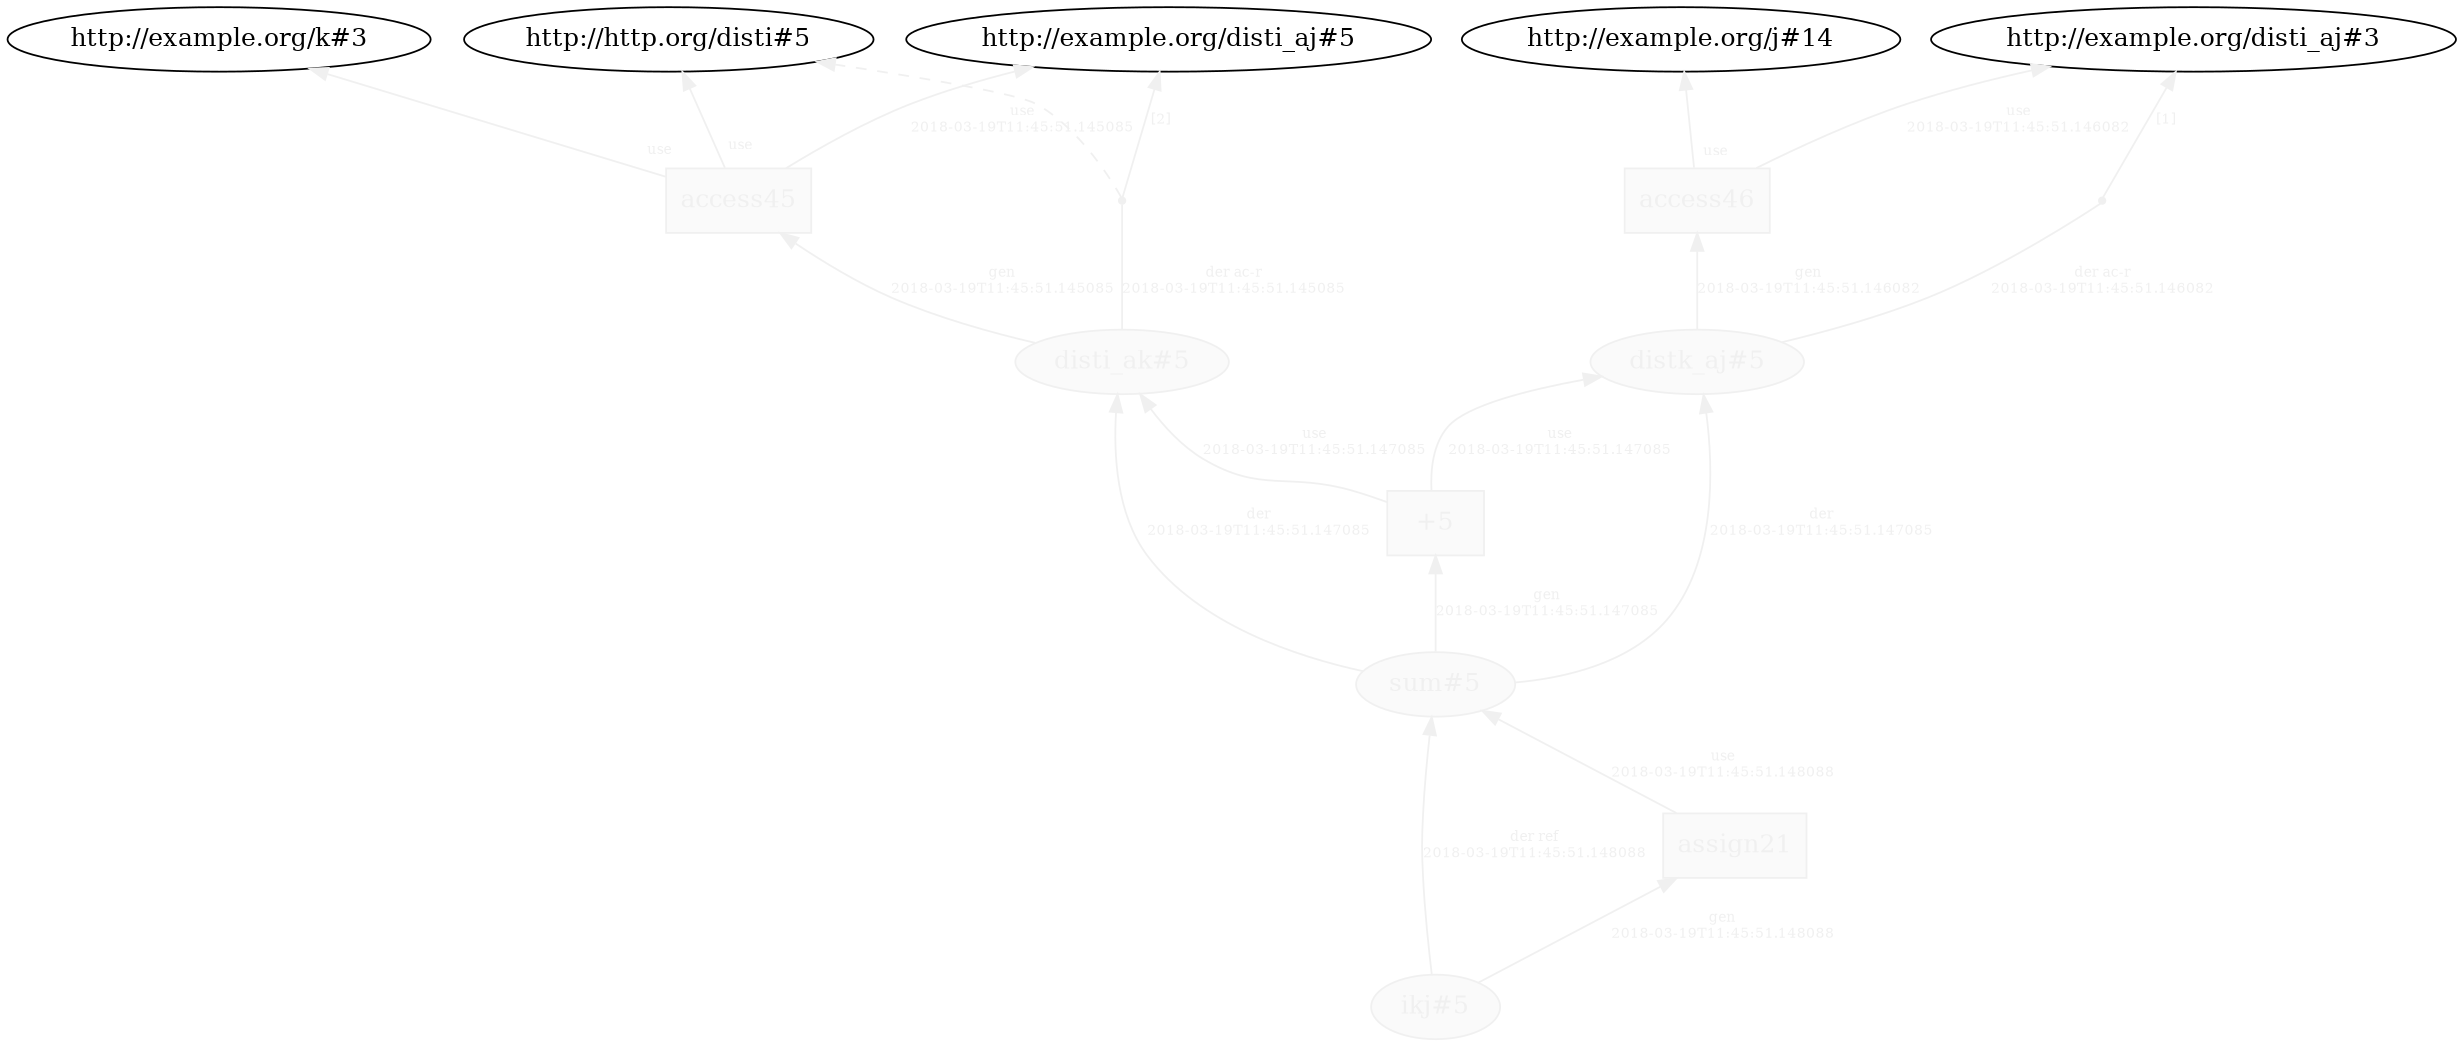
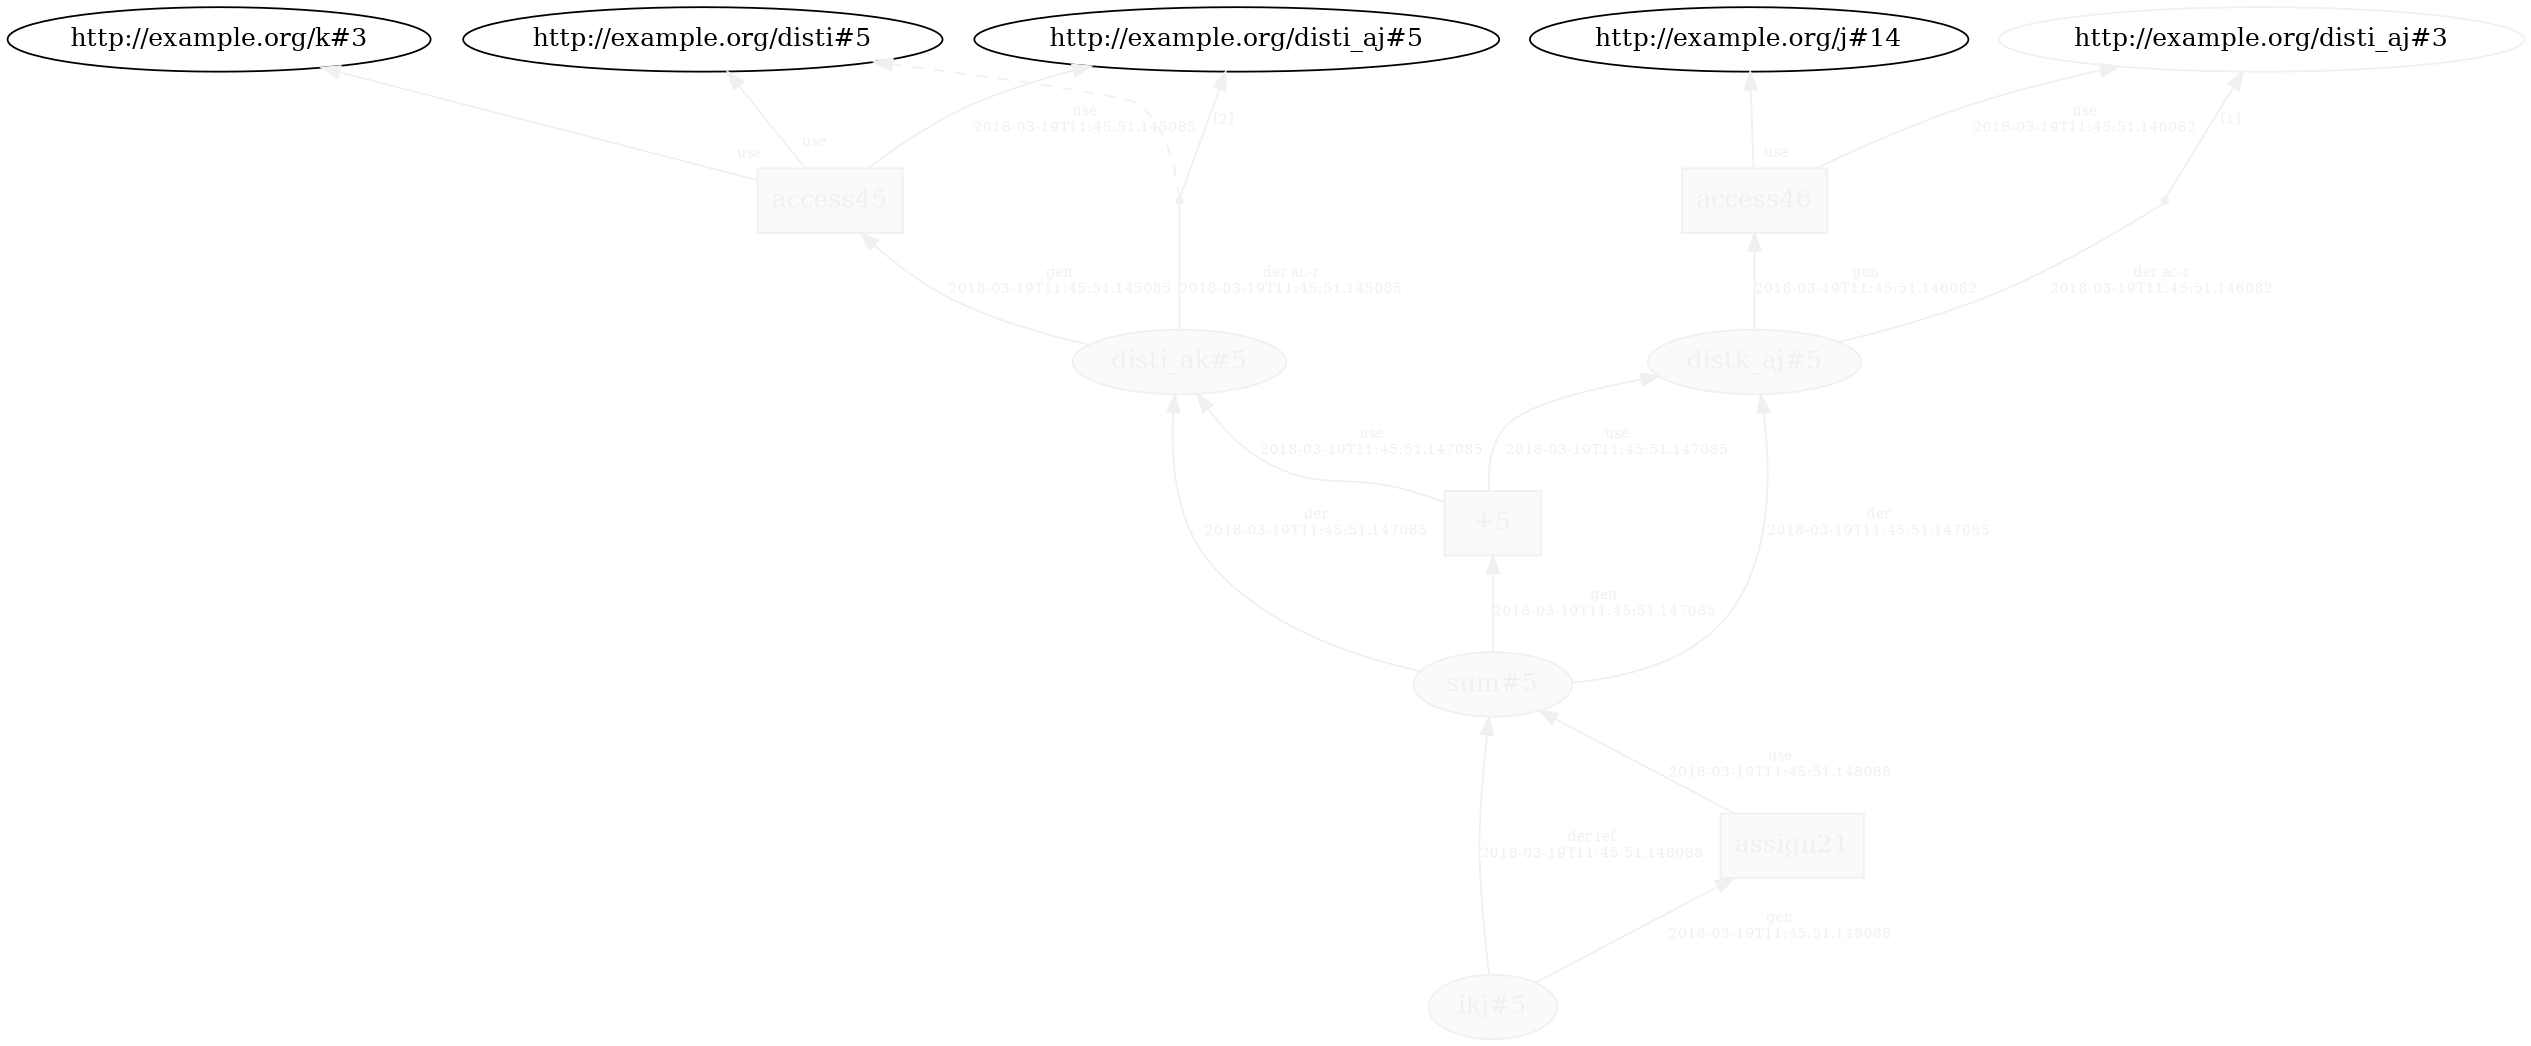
(669, 39) -> (703, 39)
(2194, 39) -> (2262, 39)
